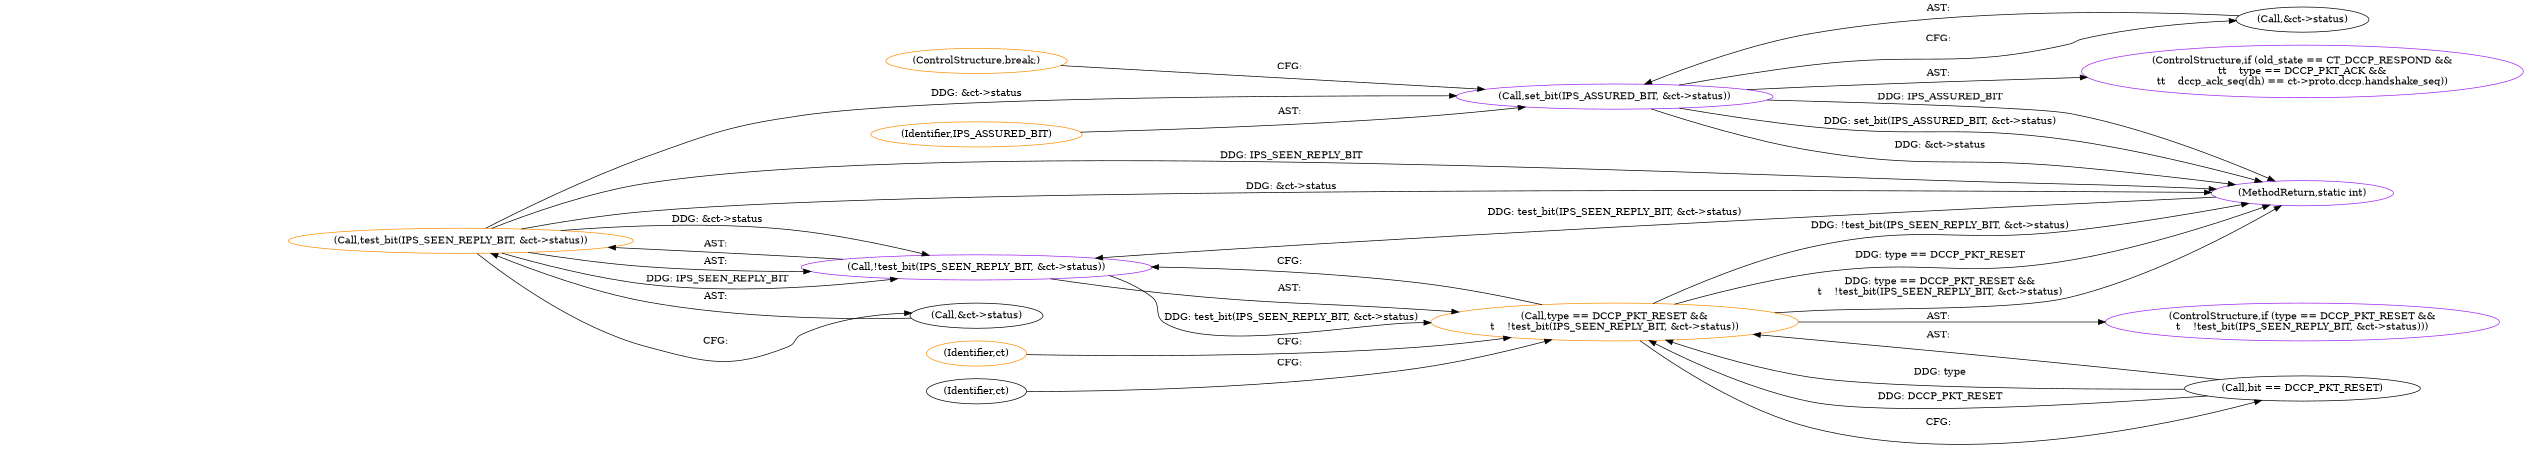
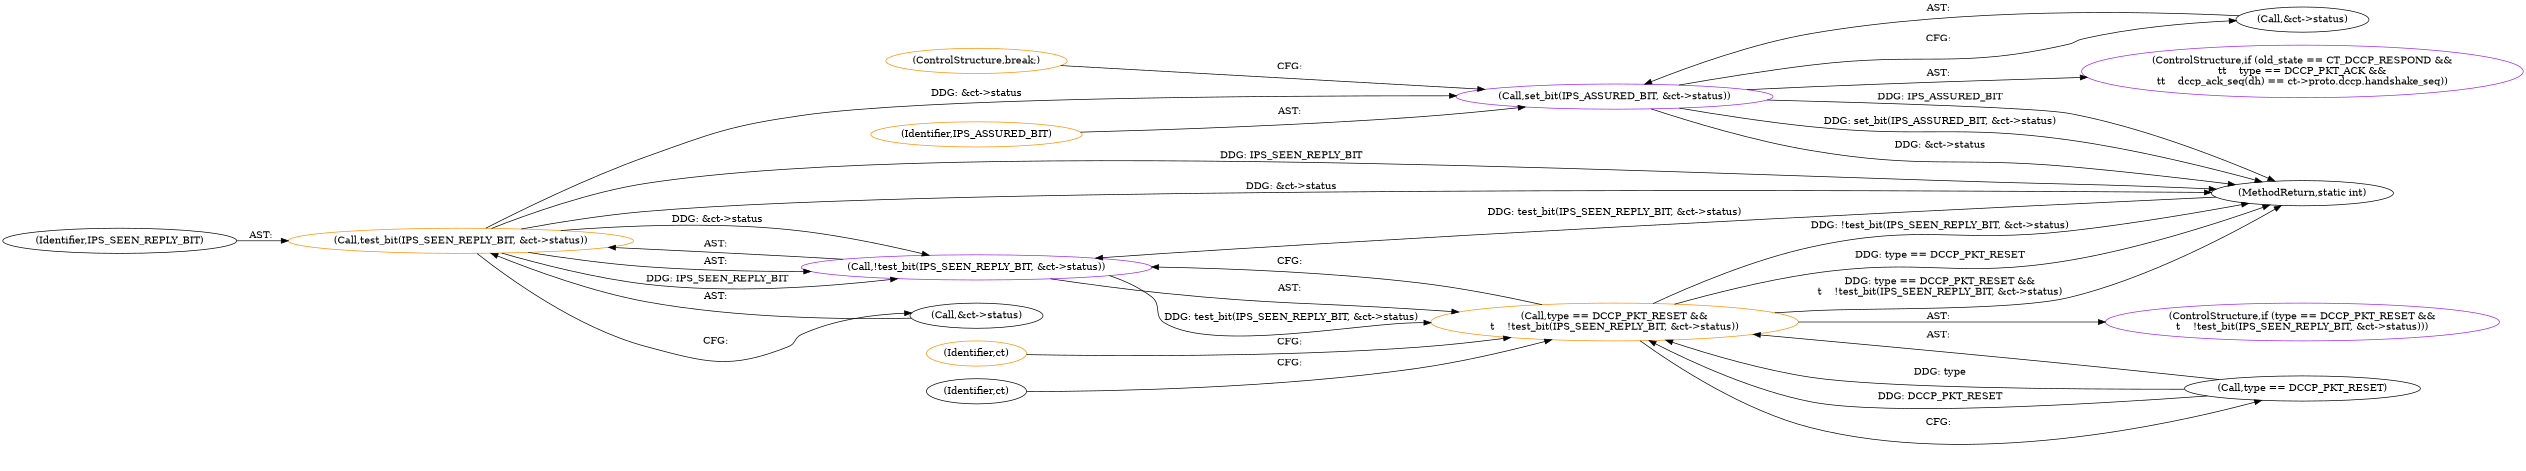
(2302, 193) -> (2302, 193)
none -> (120, 241)
(2302, 388) -> (2302, 388)
